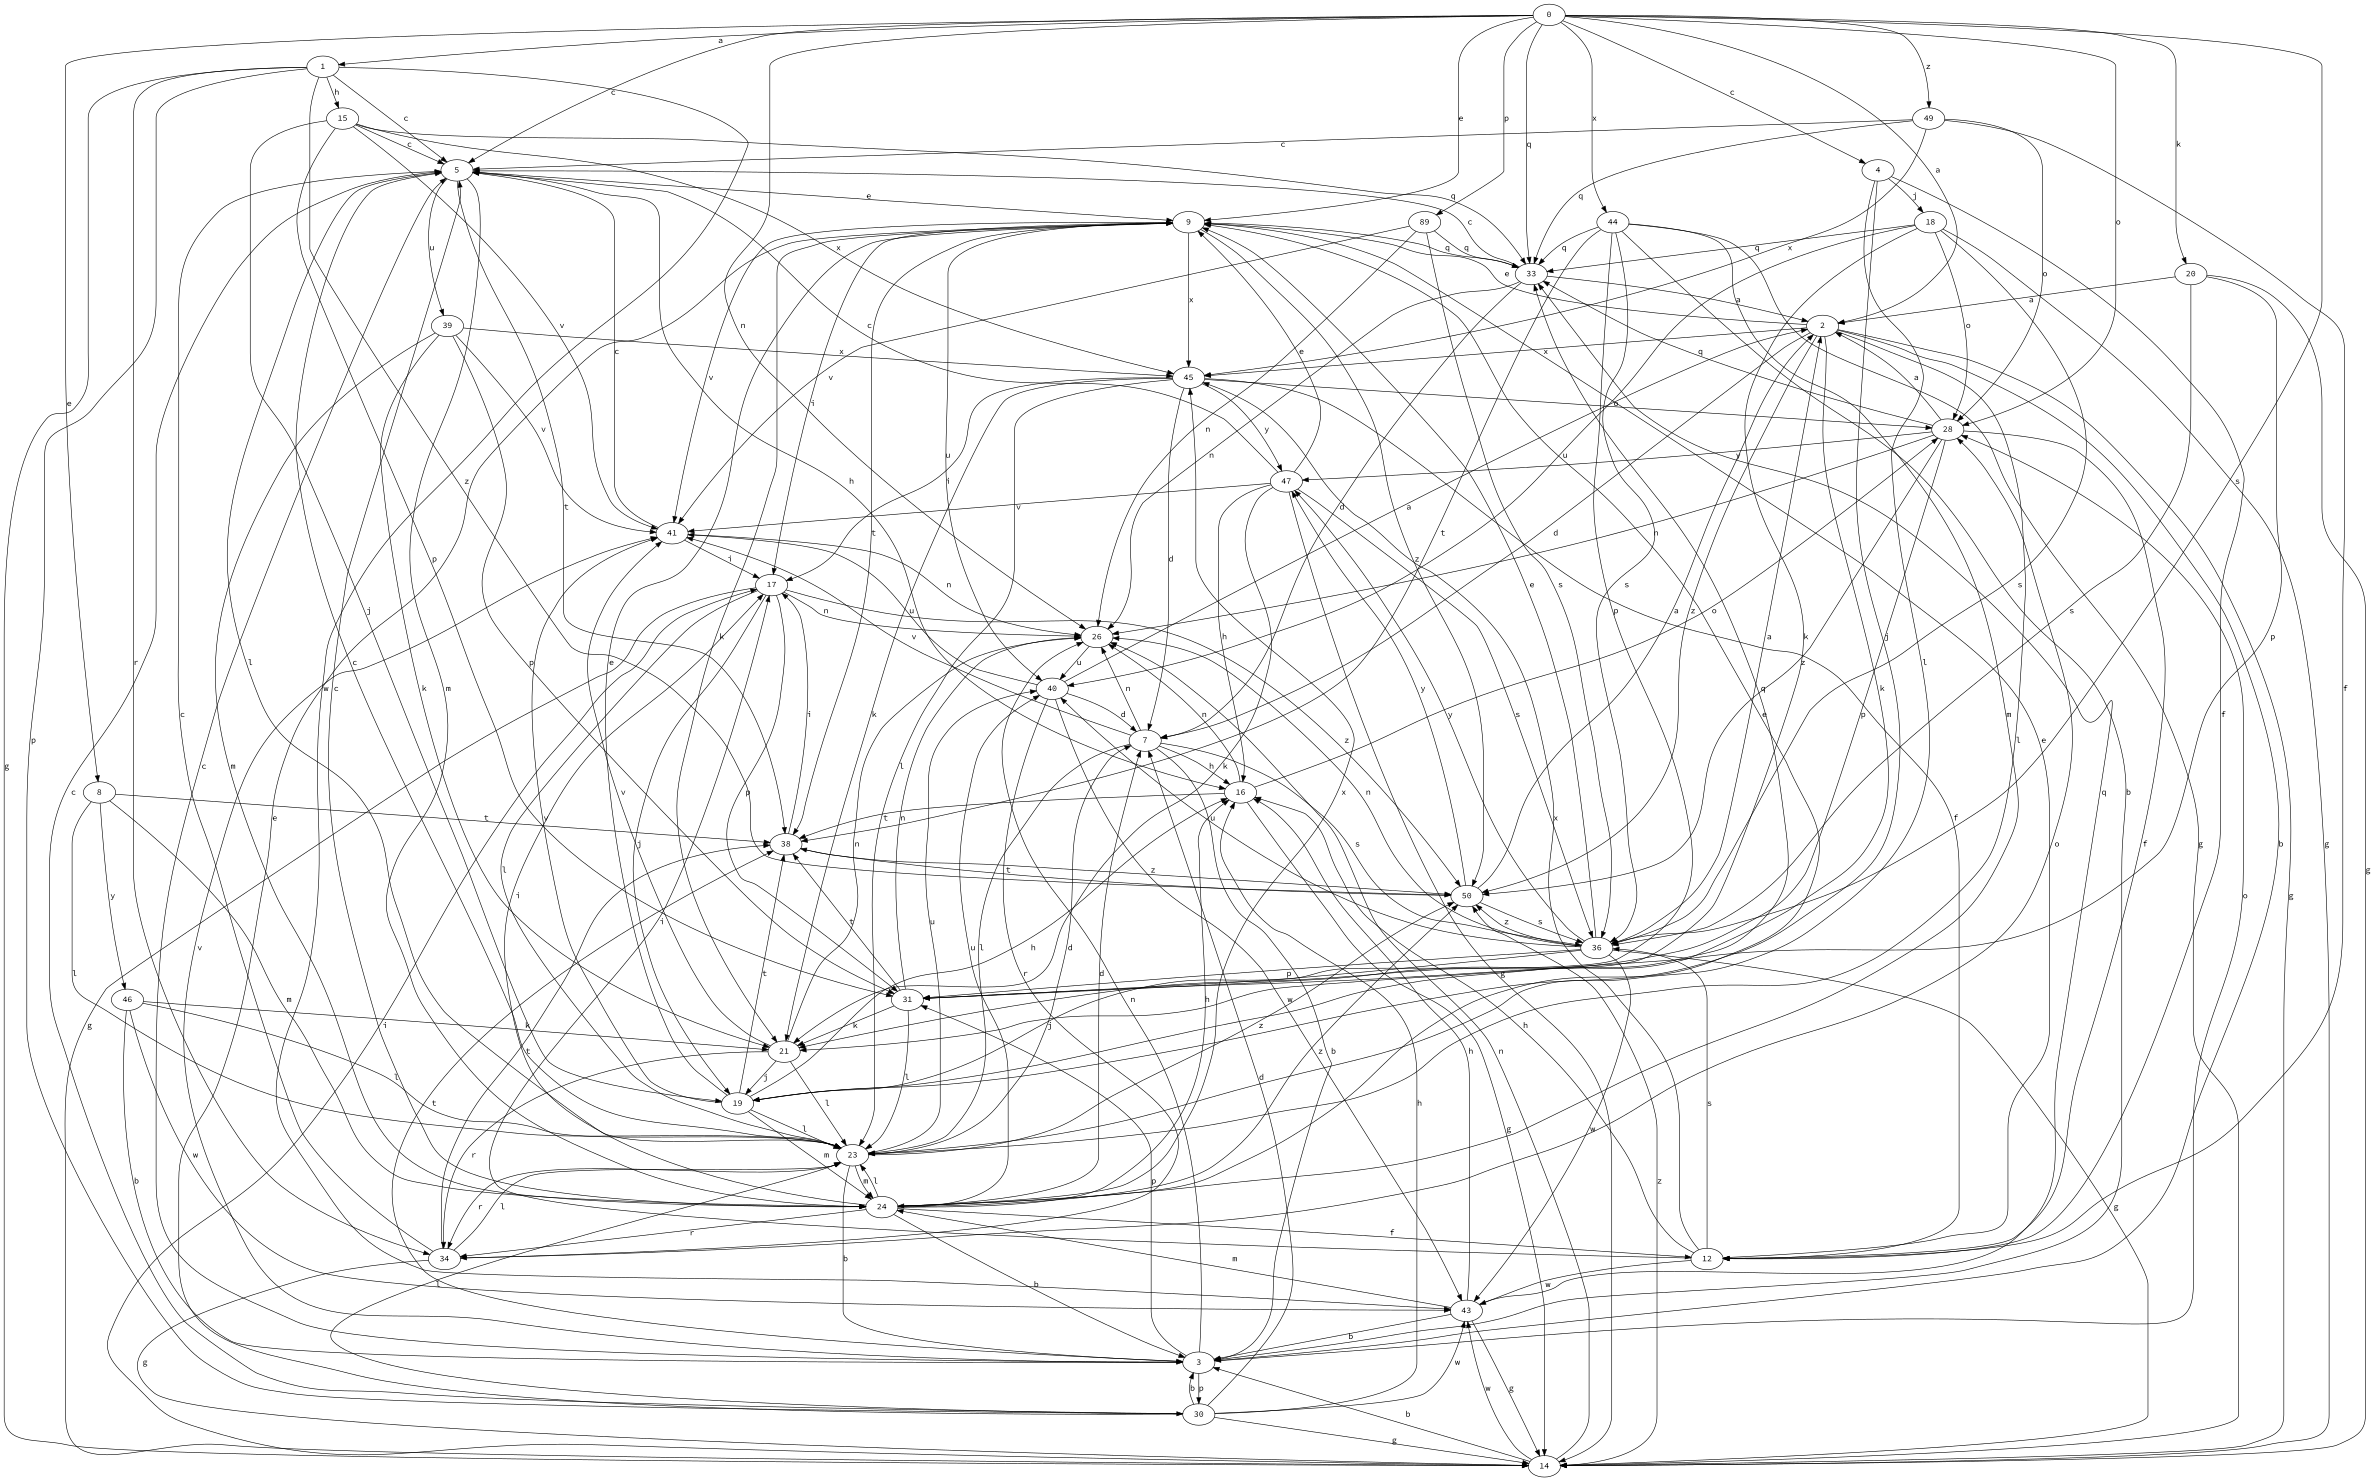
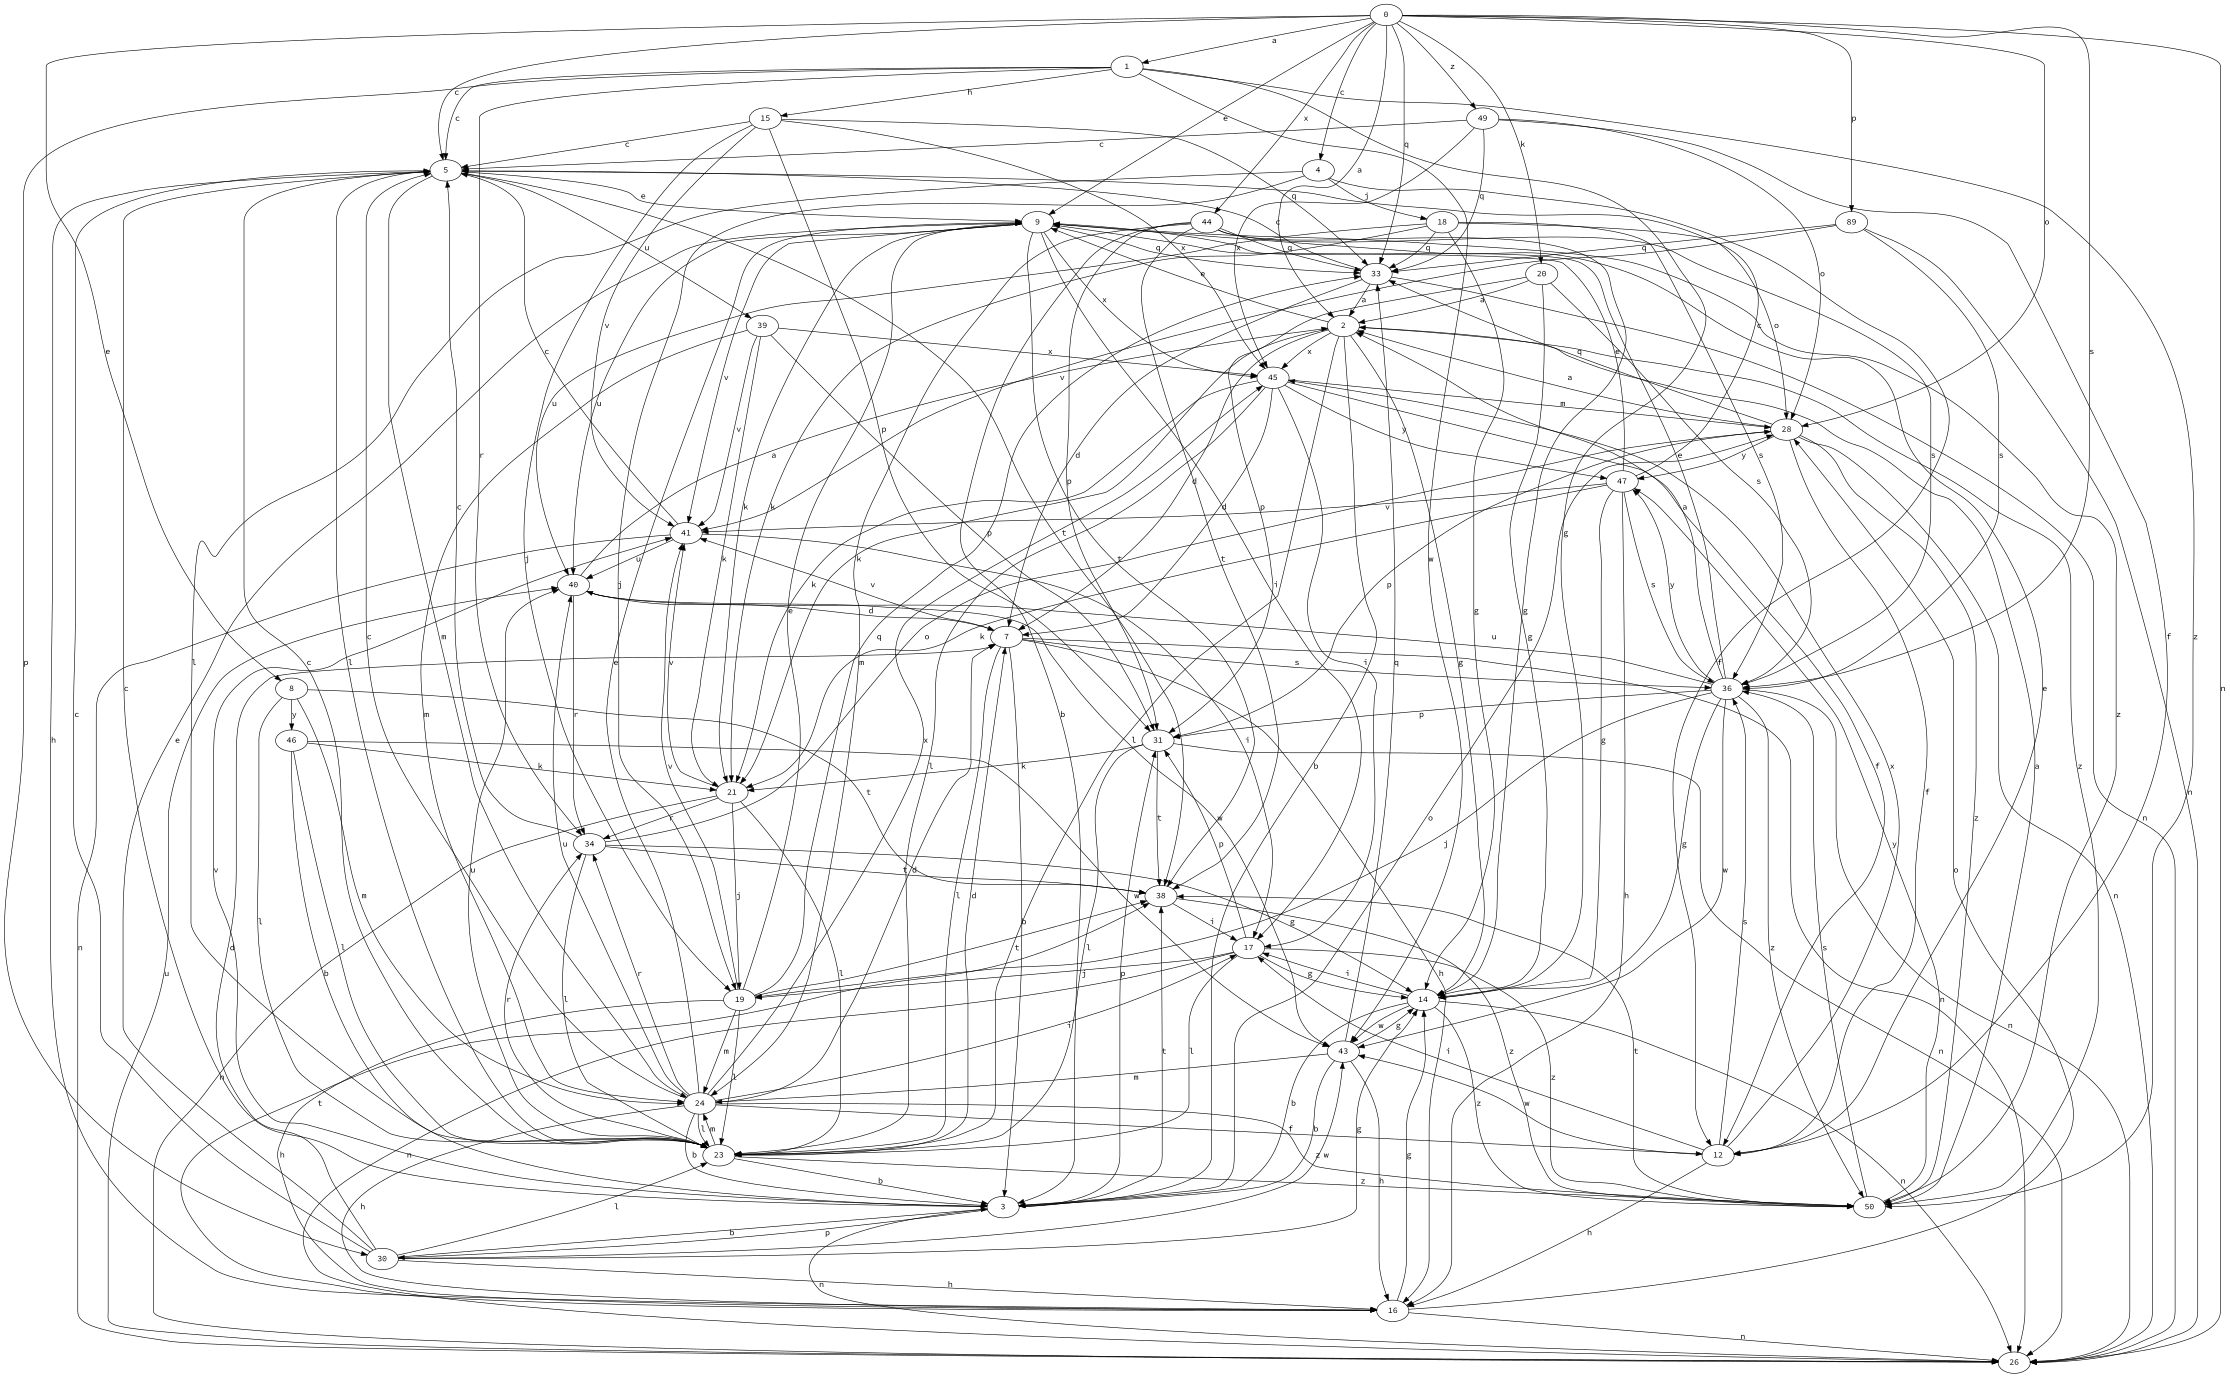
(1616, 404) -> (1563, 404)
(880, 581) -> (633, 558)
